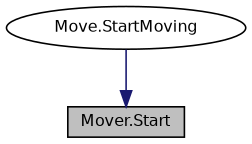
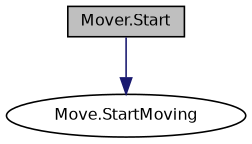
(126, 70) -> (126, 58)
